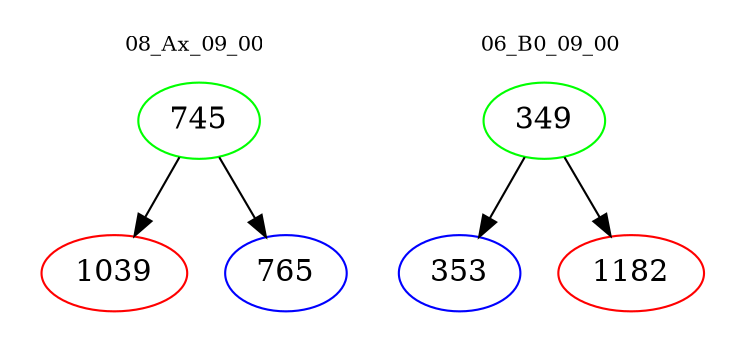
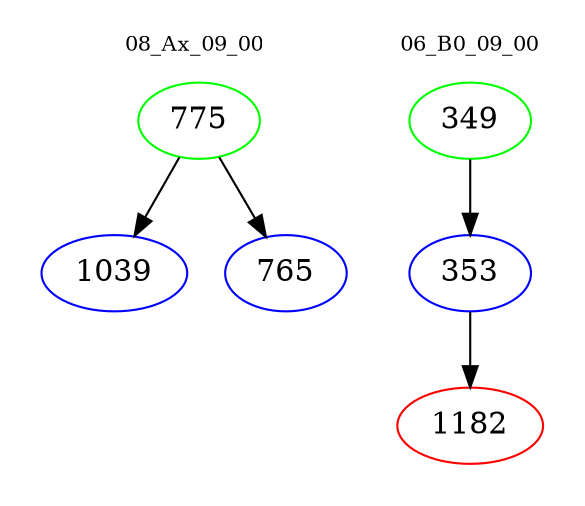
(199, 121) -> (199, 121)
(582, 187) -> (470, 339)
(114, 273) -> (114, 273)
